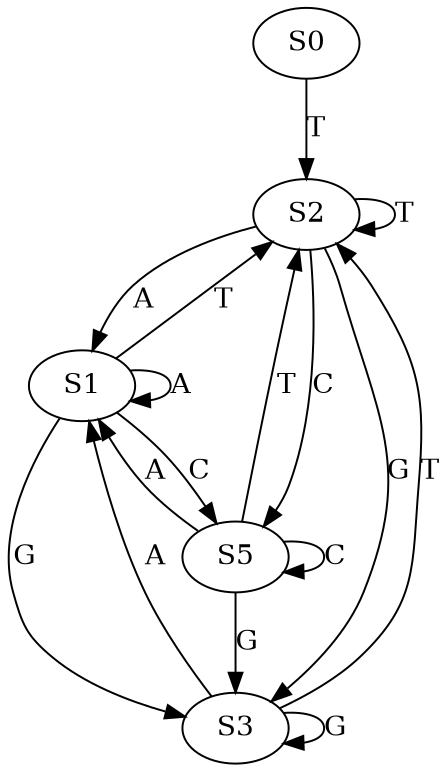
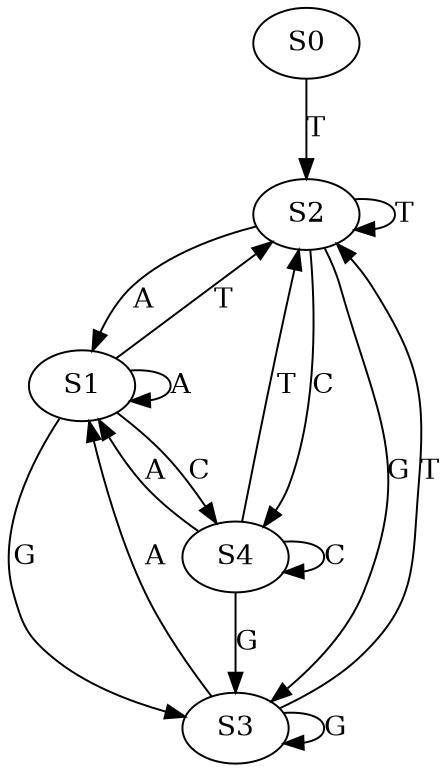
(236, 557) -> (236, 557)
